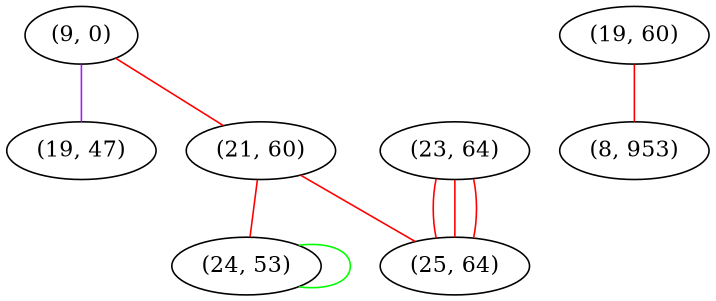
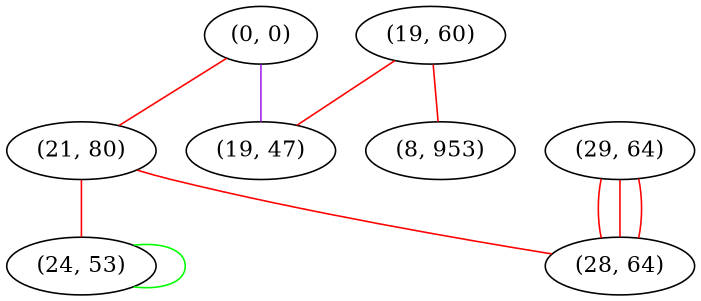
(81, 35) -> (261, 35)
none -> (346, 93)
(261, 151) -> (81, 151)
(455, 151) -> (620, 151)
(455, 266) -> (620, 266)
